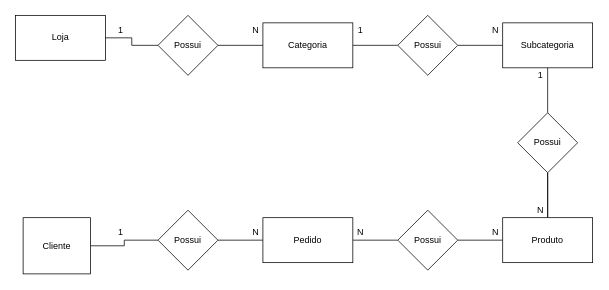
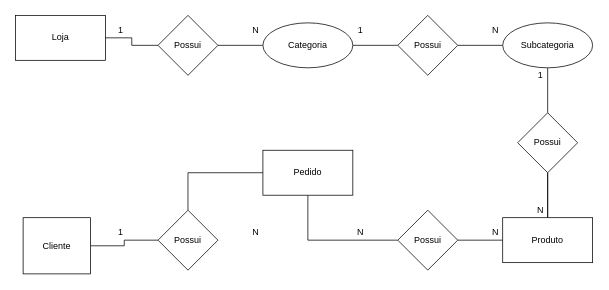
(308, 45) -> (308, 45)
(548, 45) -> (548, 45)
(308, 240) -> (308, 173)
